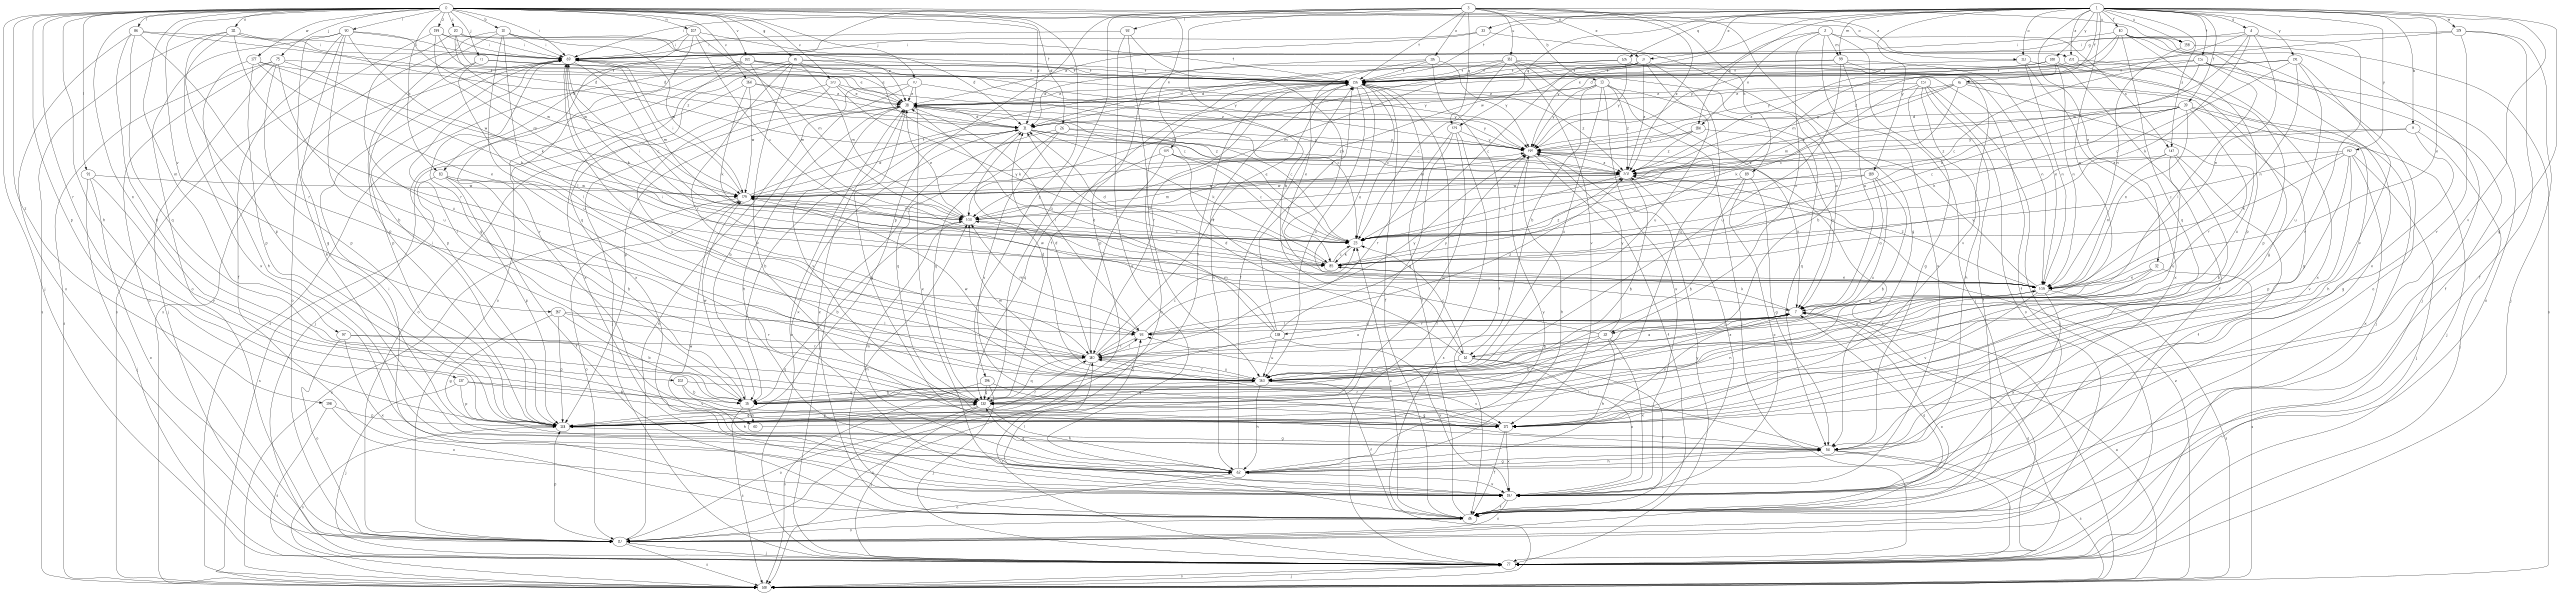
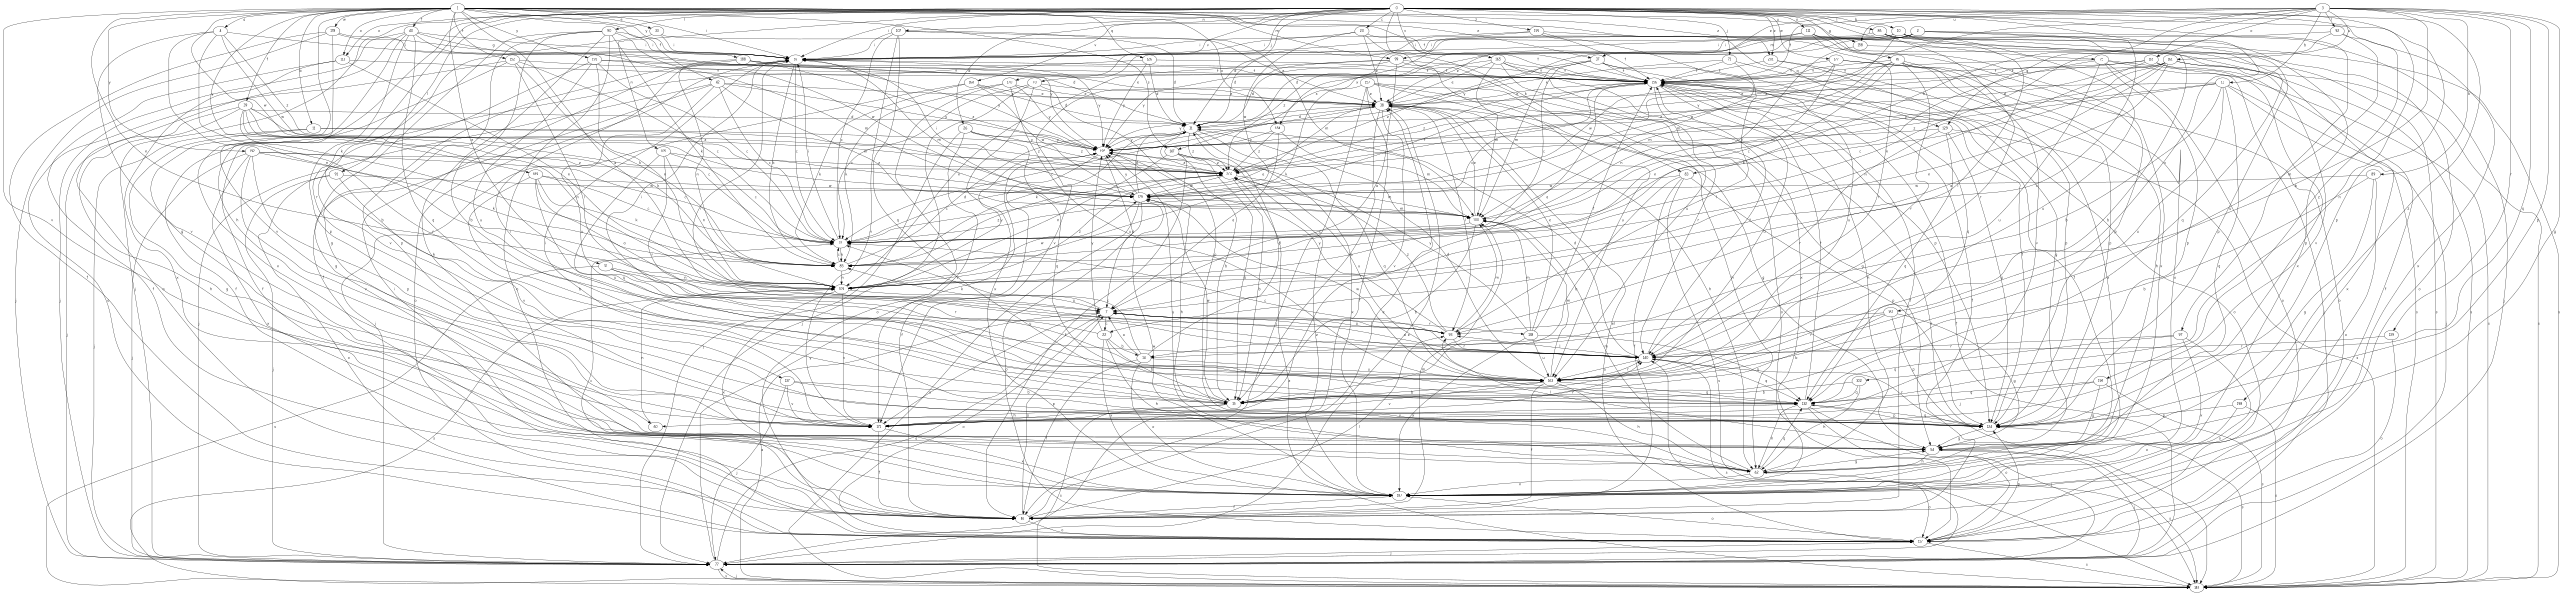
none -> (677, 240)
(570, 285) -> none
none -> (2391, 335)
(1131, 548) -> (1673, 417)
